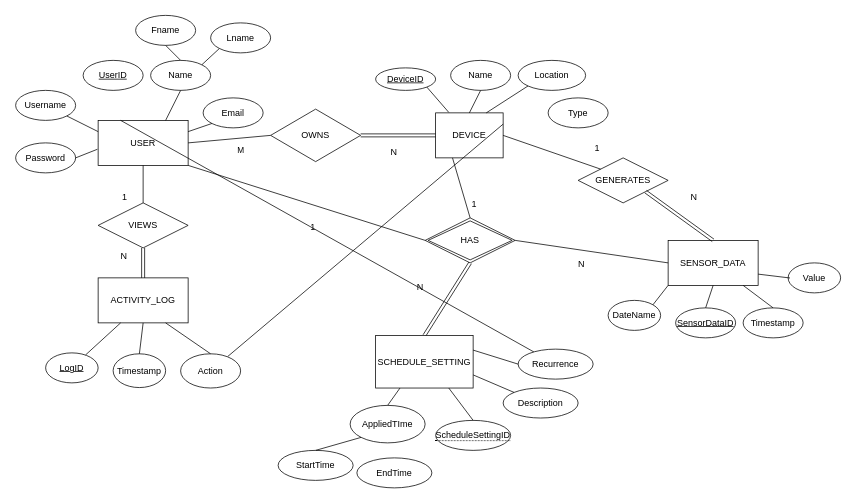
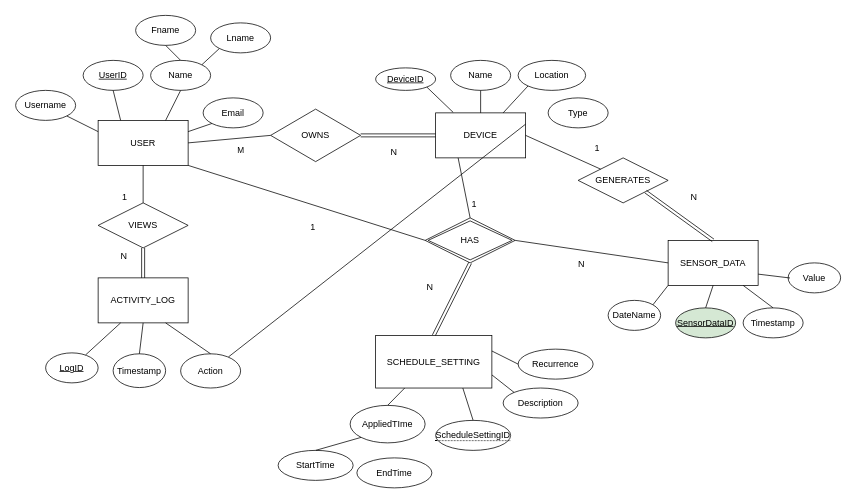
(469, 135) -> (480, 135)
(86, 154) -> none
(45, 158) -> none
(331, 238) -> (117, 105)
(705, 323) -> (705, 323)
(424, 362) -> (434, 362)
